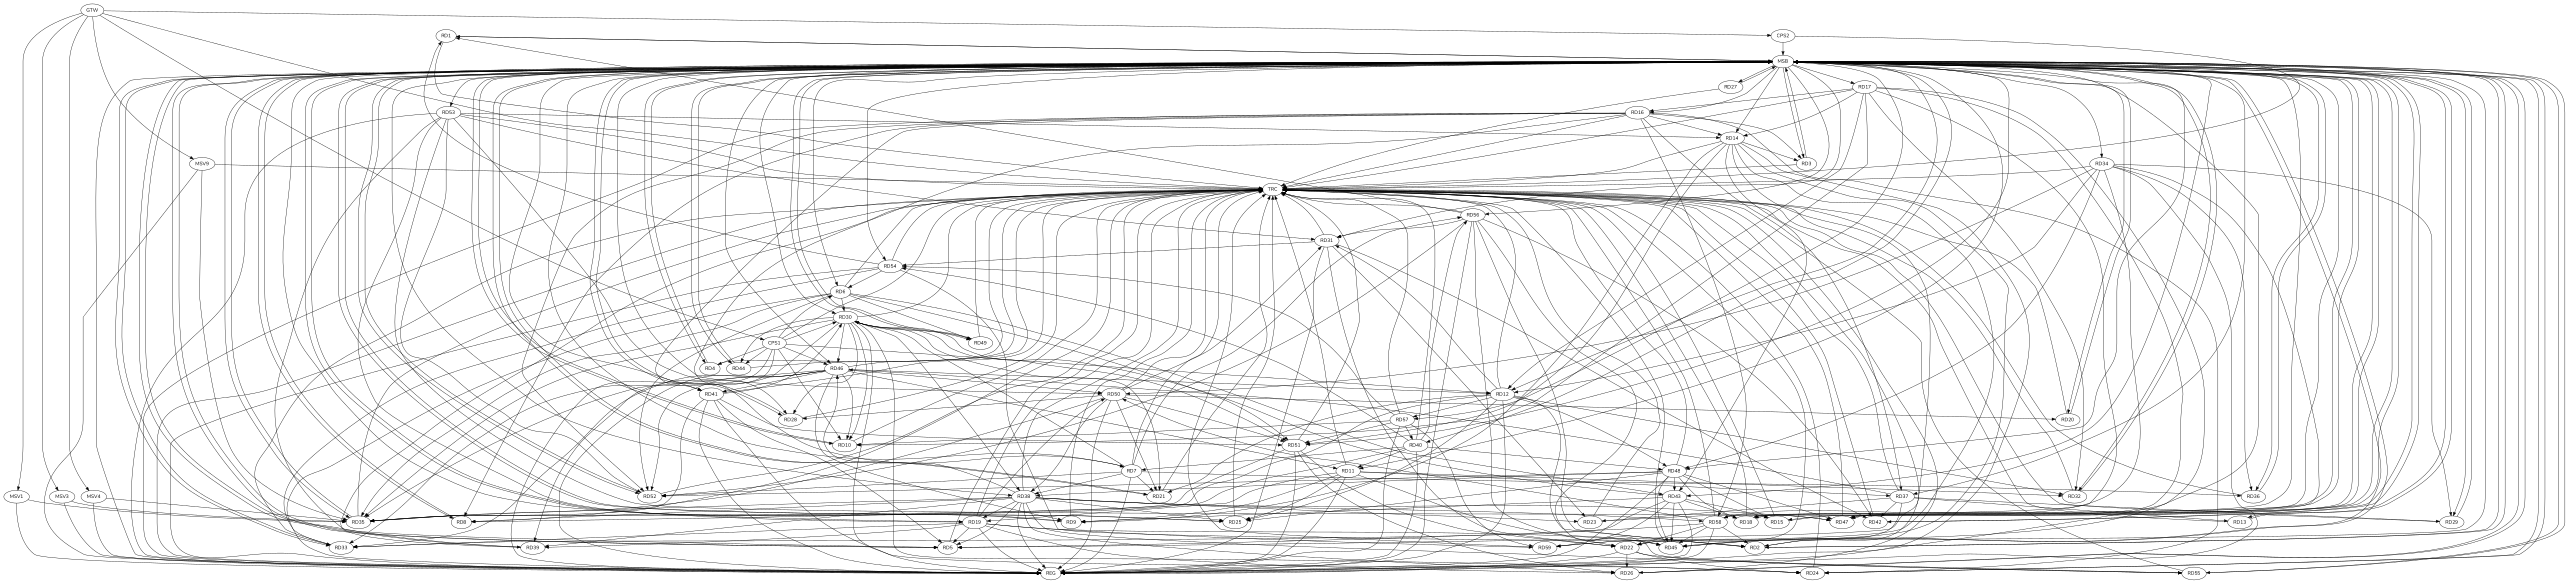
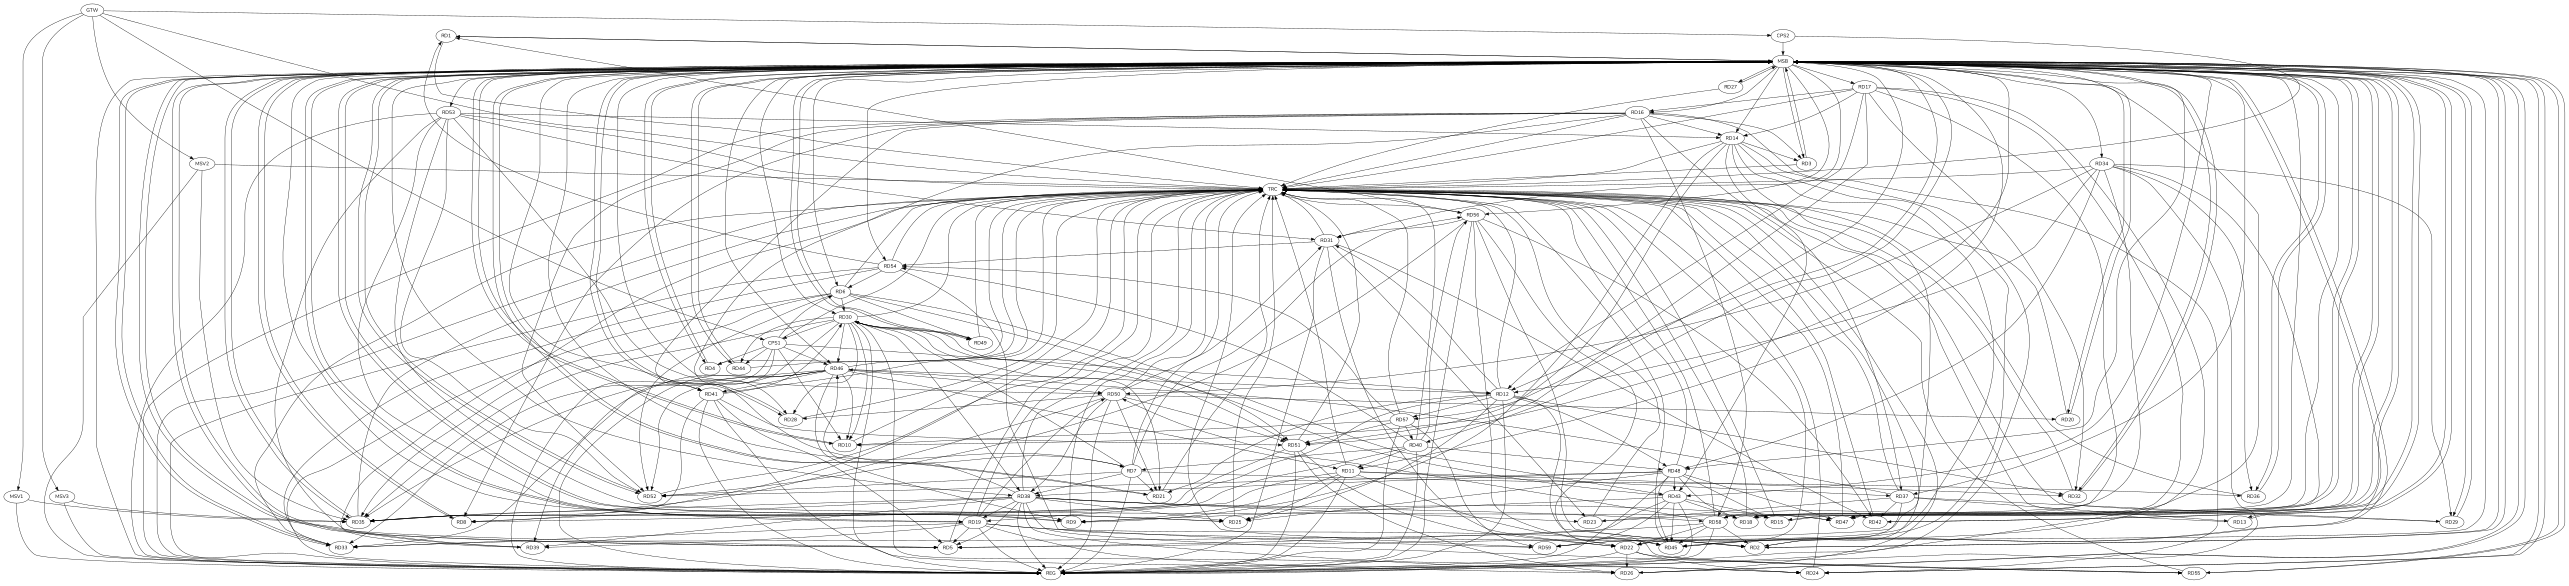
(202, 164) -> (202, 164)
(1378, 205) -> (1364, 205)
(809, 332) -> (811, 329)
(94, 497) -> none
